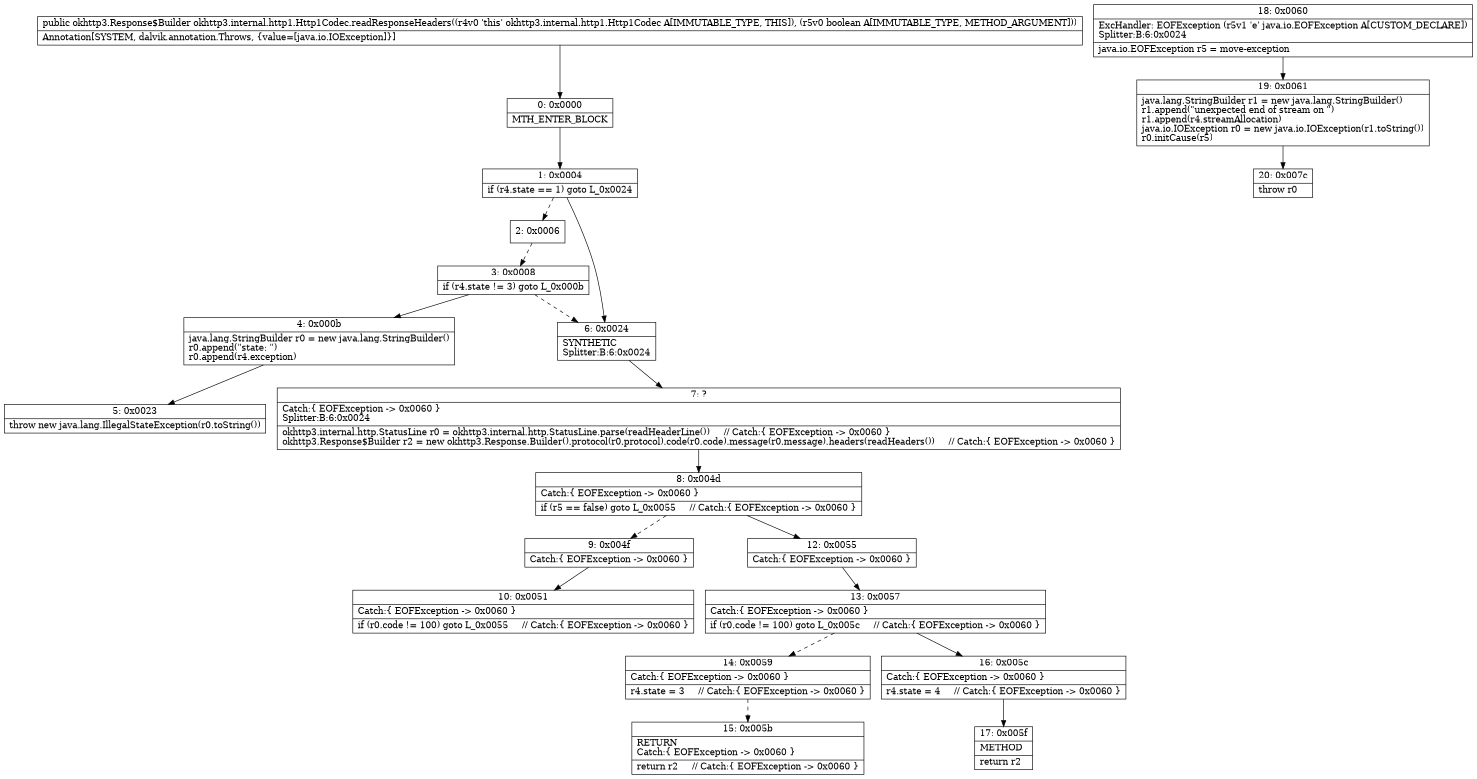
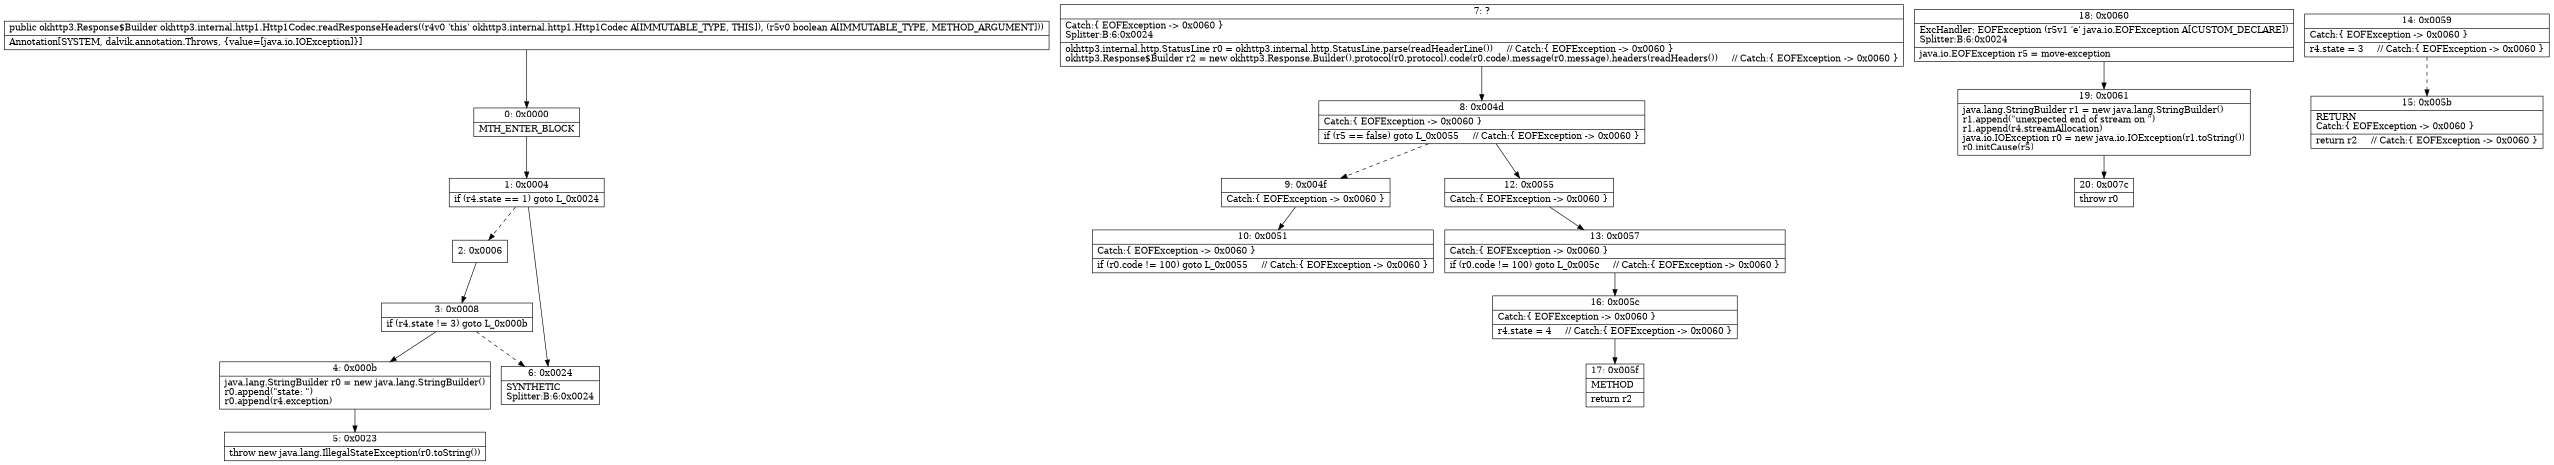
(528, 252) -> (470, 280)
(643, 372) -> none
(814, 643) -> none
